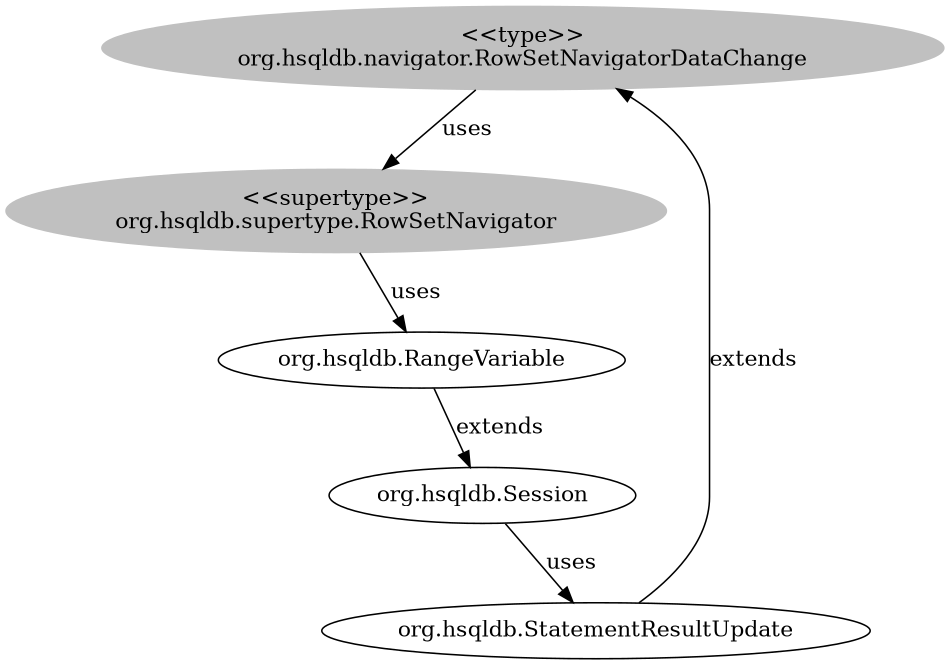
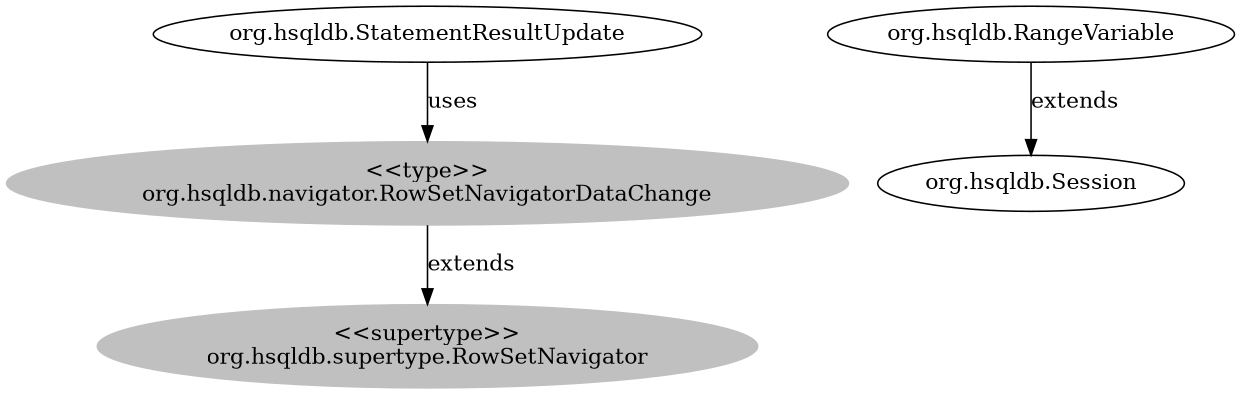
(468, 129) -> (472, 265)
(379, 285) -> none
(754, 360) -> (453, 102)
(534, 557) -> none
